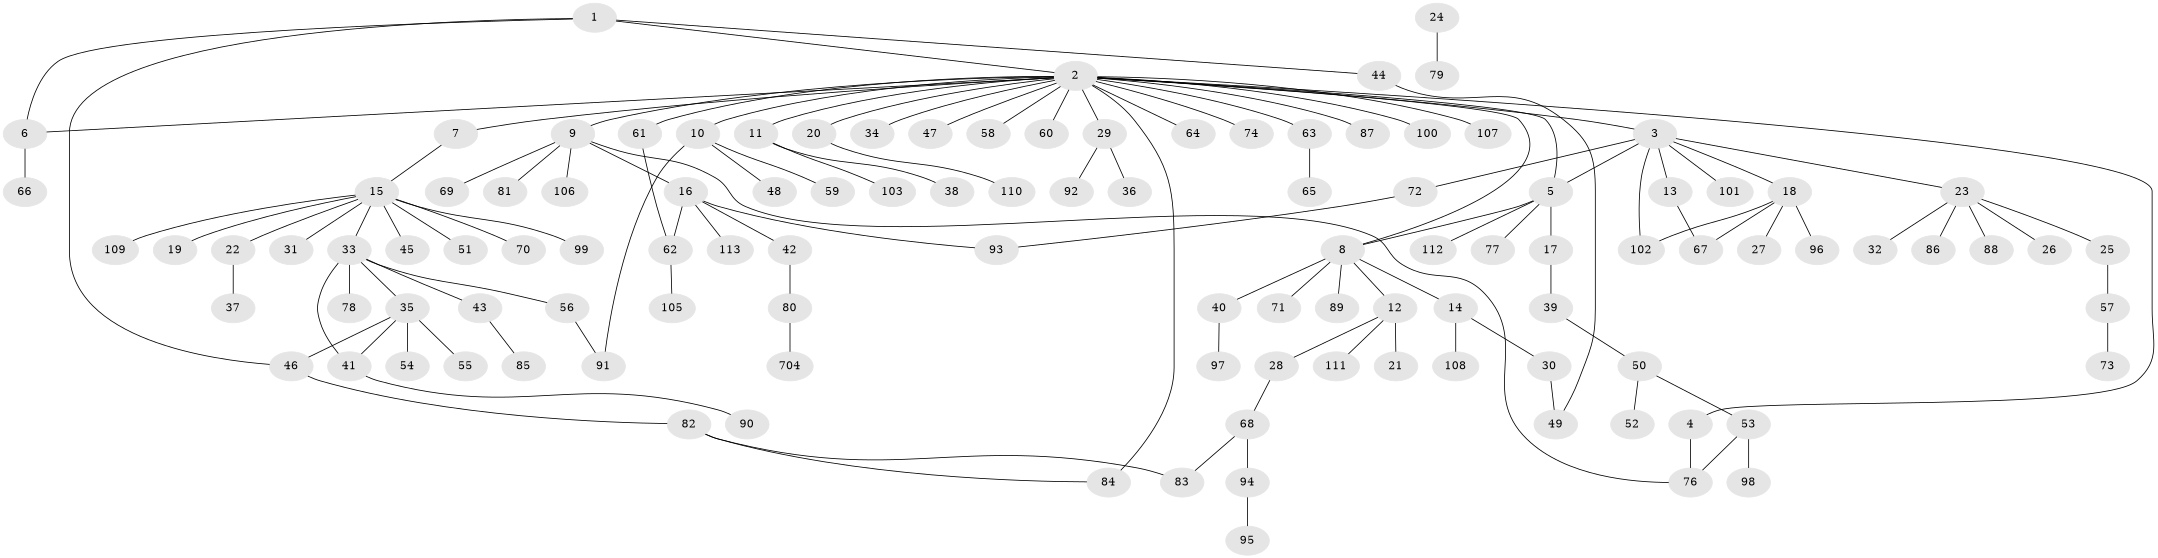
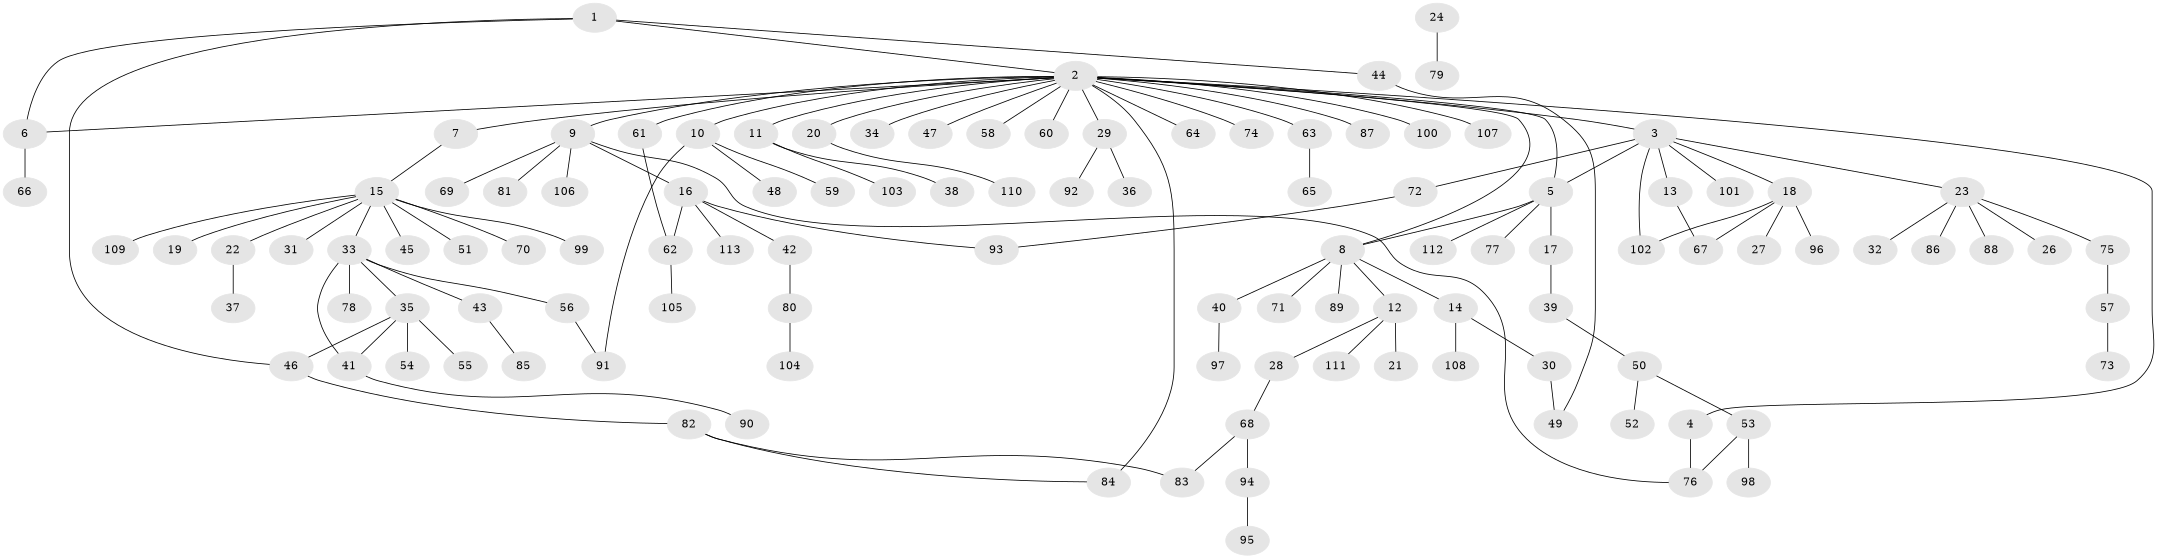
(2108, 250) -> (2108, 250)
(790, 366) -> (790, 366)
